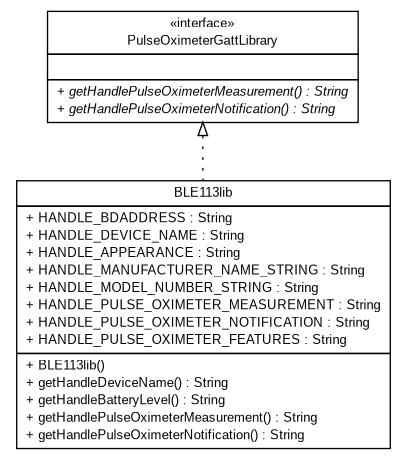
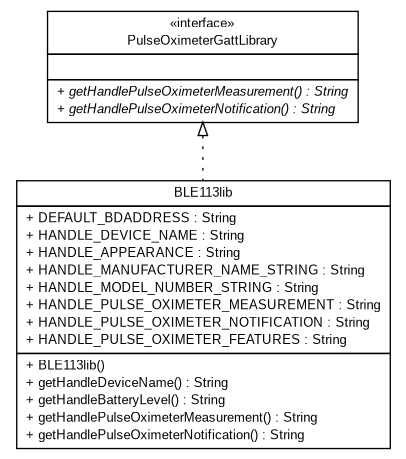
(129, 218) -> (131, 218)
